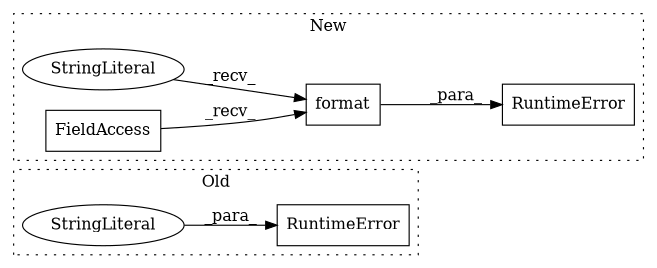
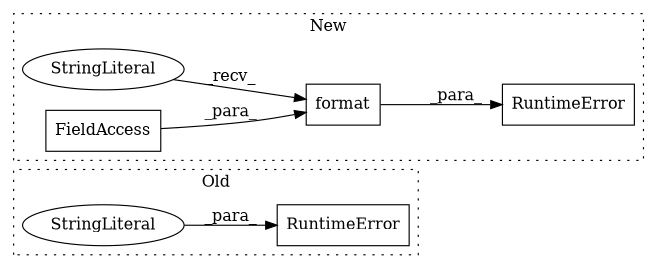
(231, 112) -> (231, 112)
